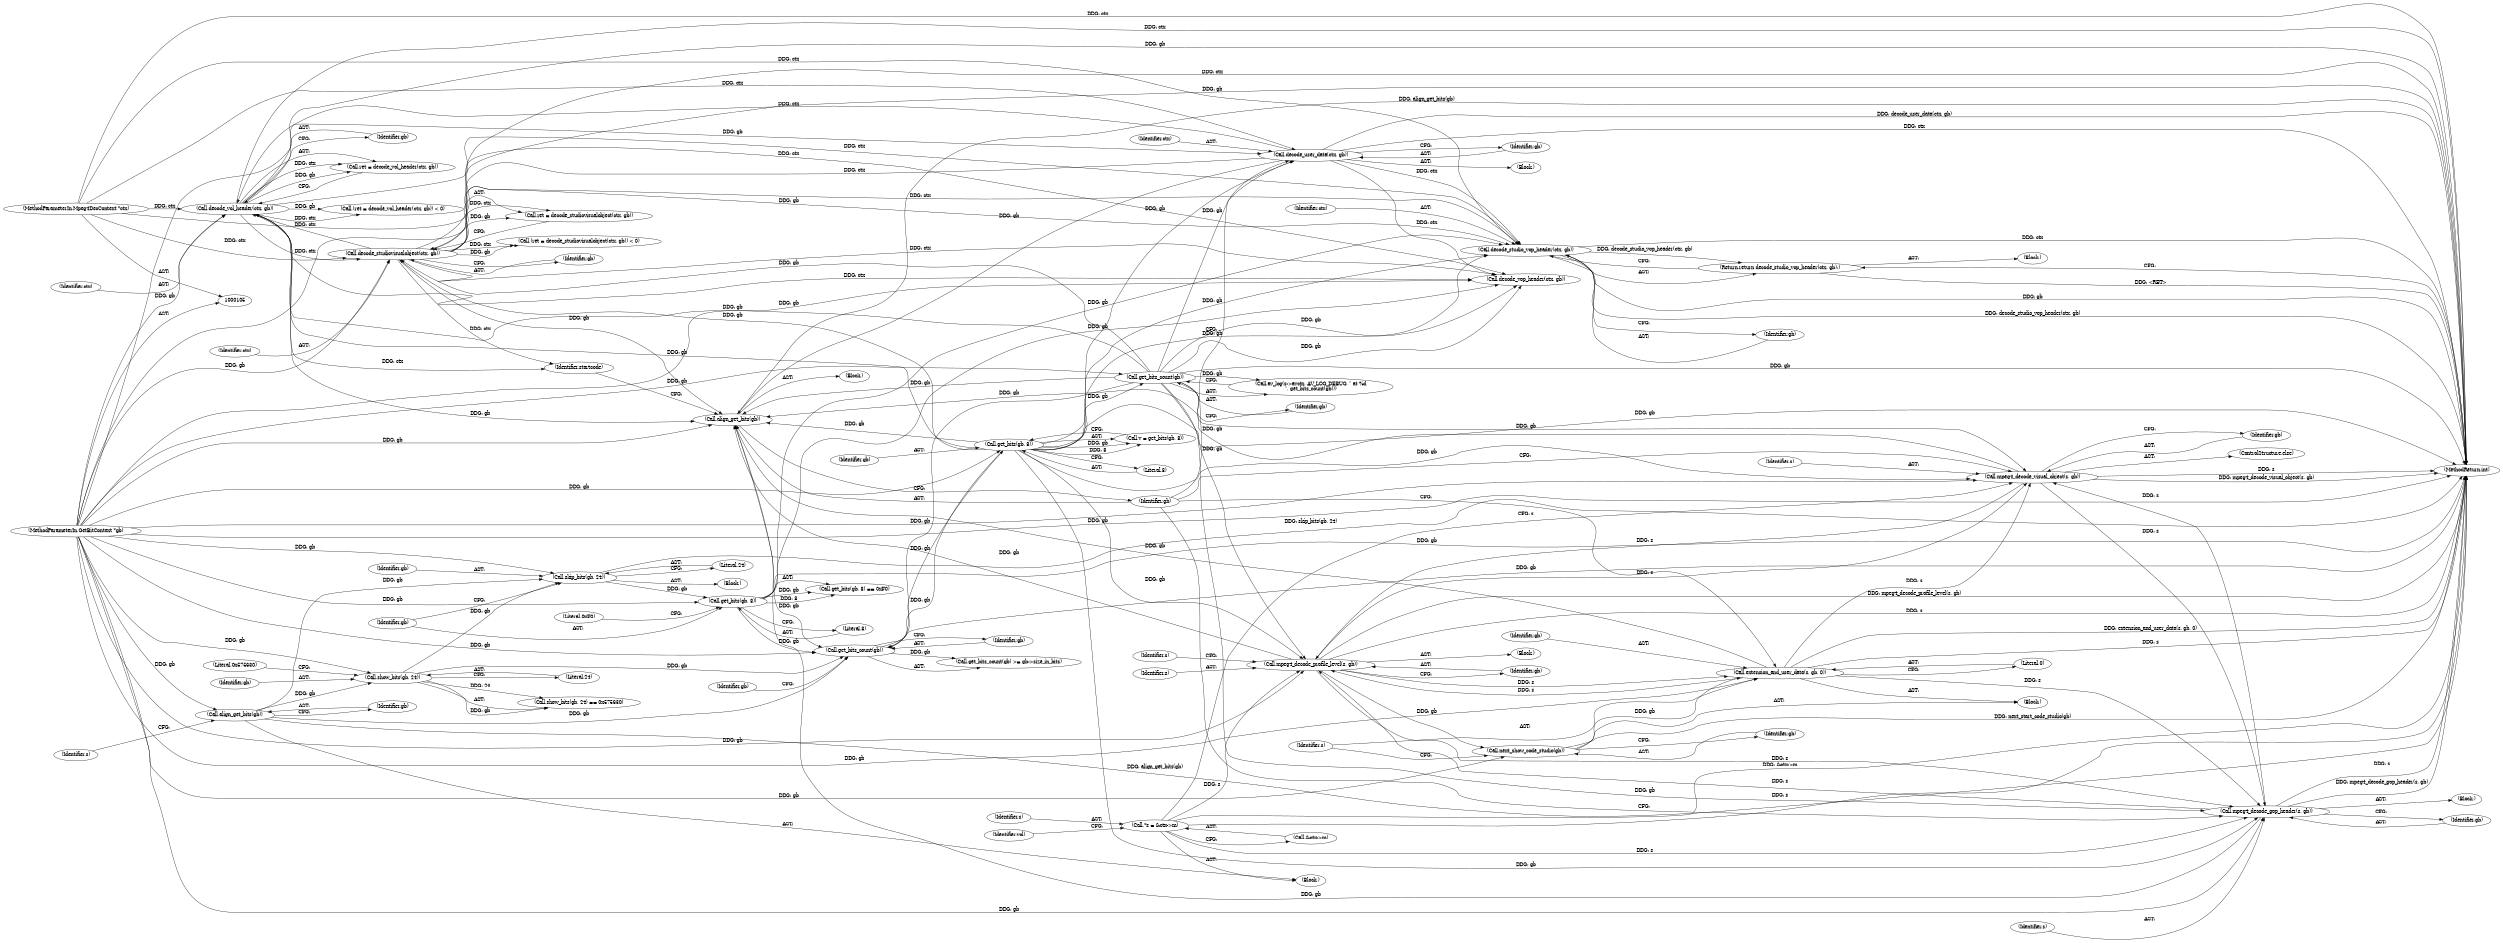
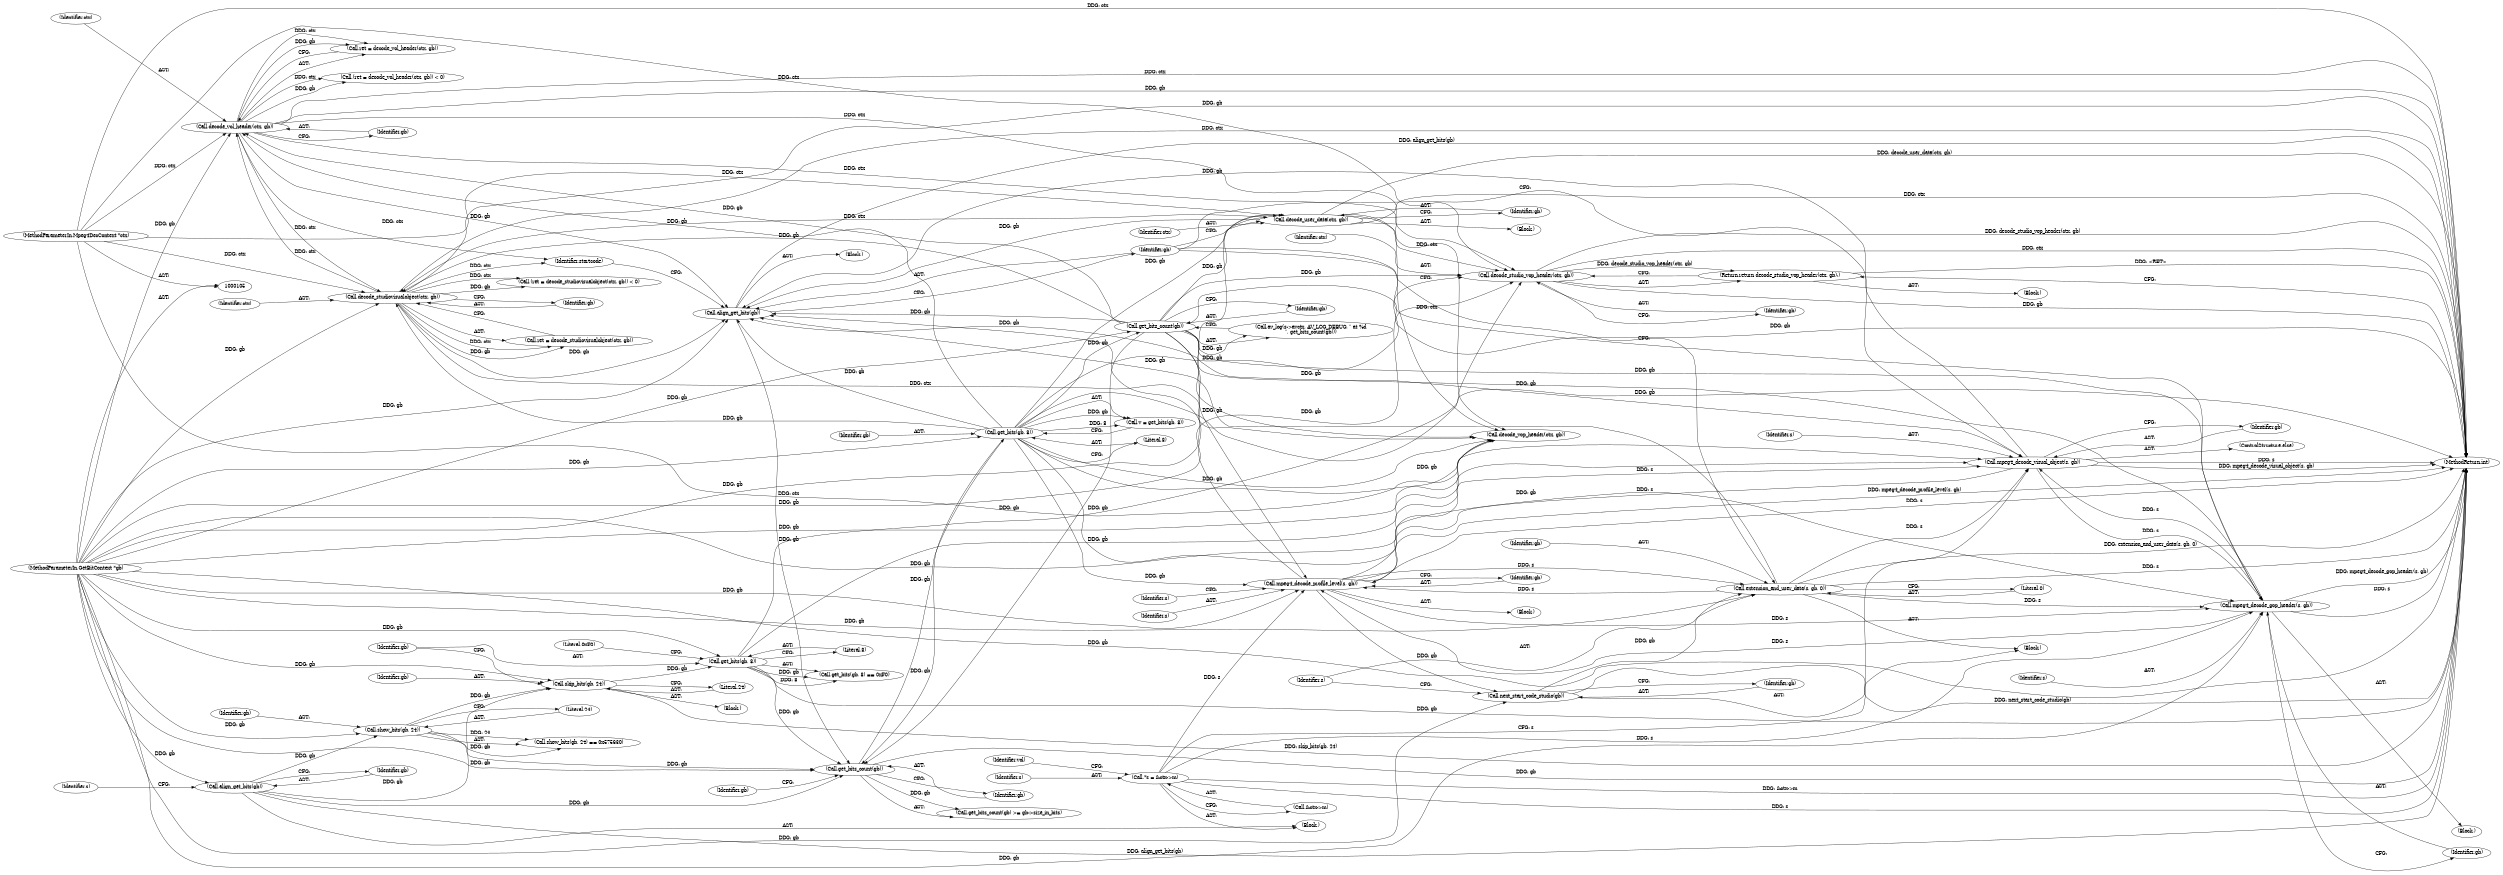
(744, 108) -> none
(963, 199) -> none
(235, 666) -> none
(1526, 751) -> (1526, 697)
